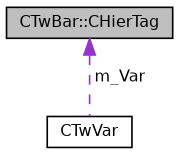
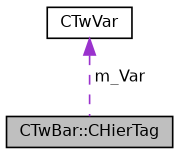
(90, 86) -> (90, 86)
